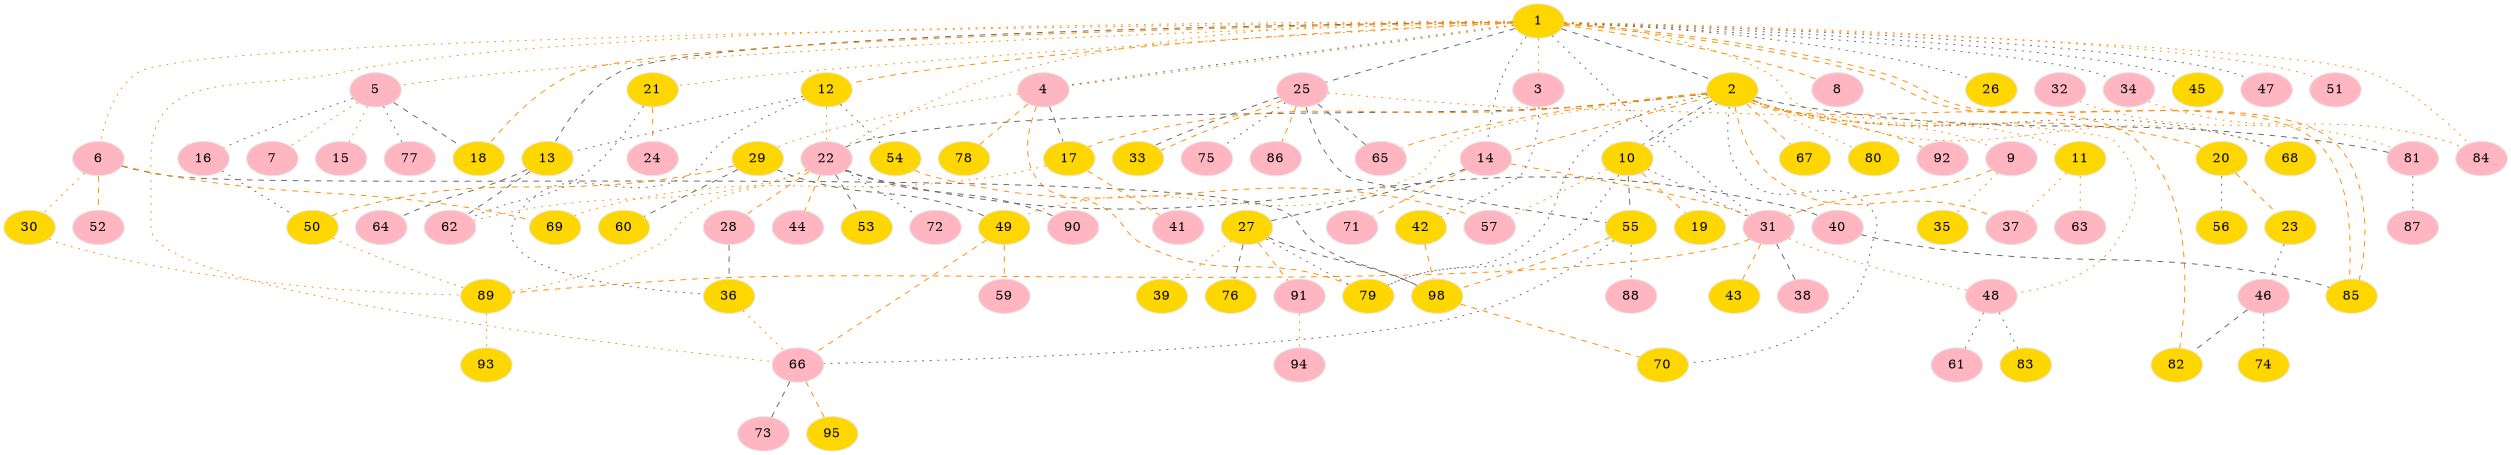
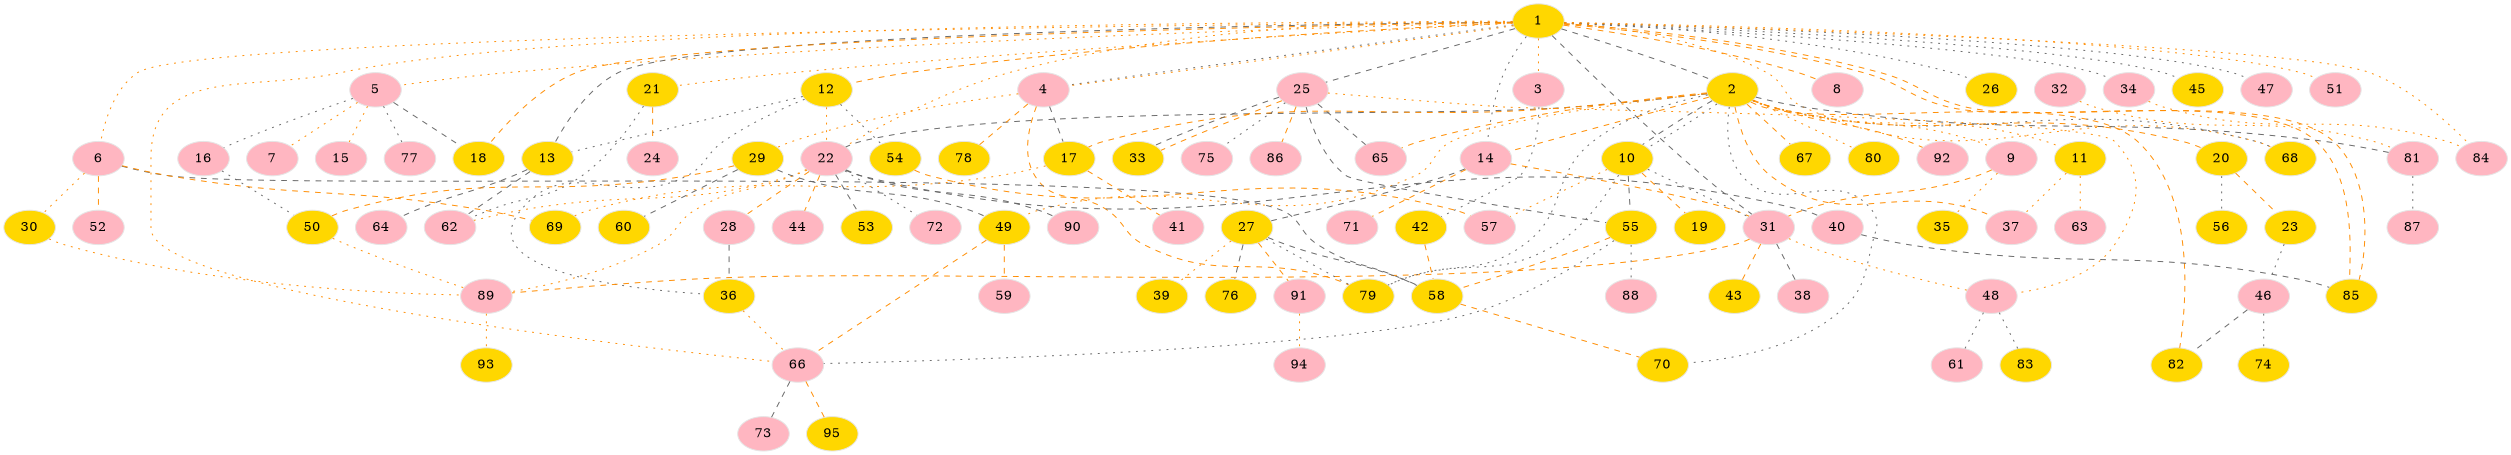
(1649, 128) -> (1649, 128)
(486, 296) -> (486, 296)
(1437, 296) -> (1437, 296)
